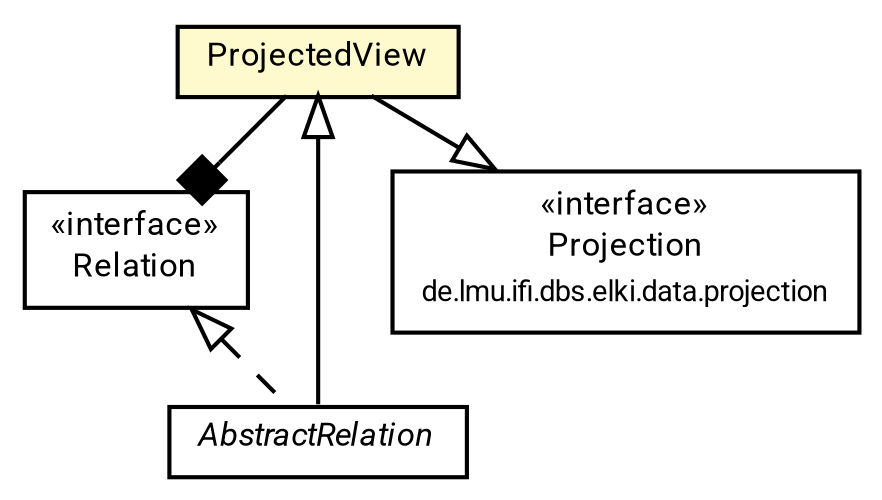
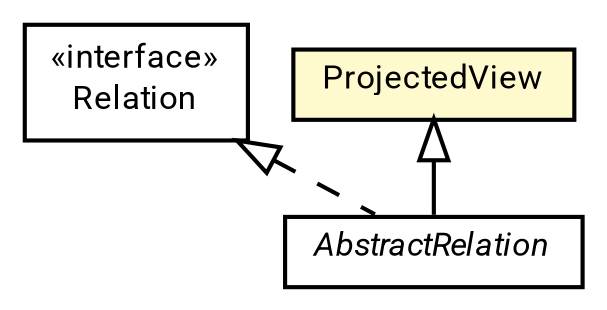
(253, 129) -> none
(624, 250) -> none
